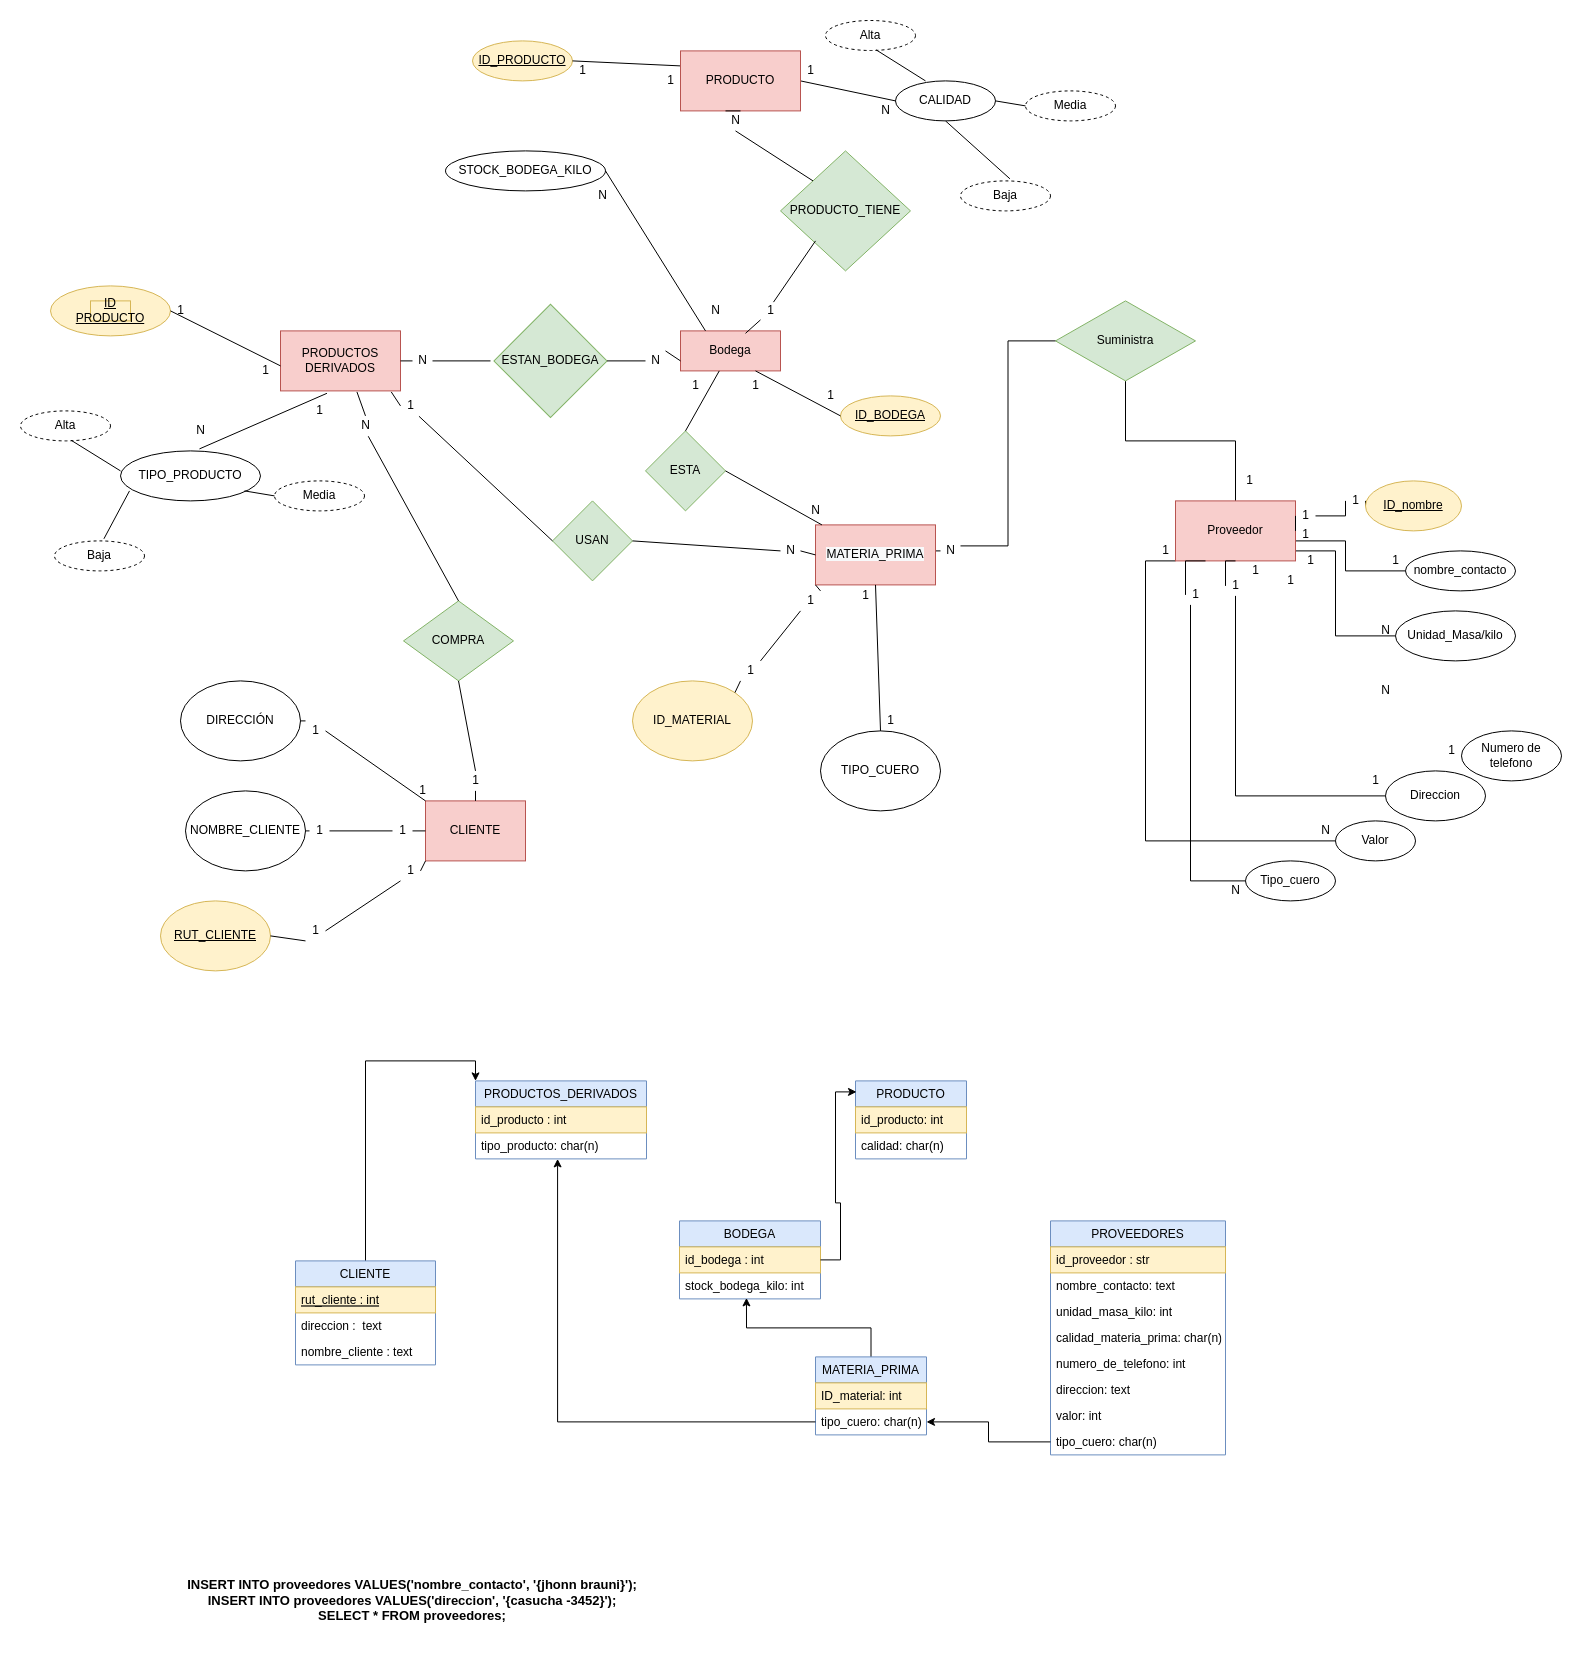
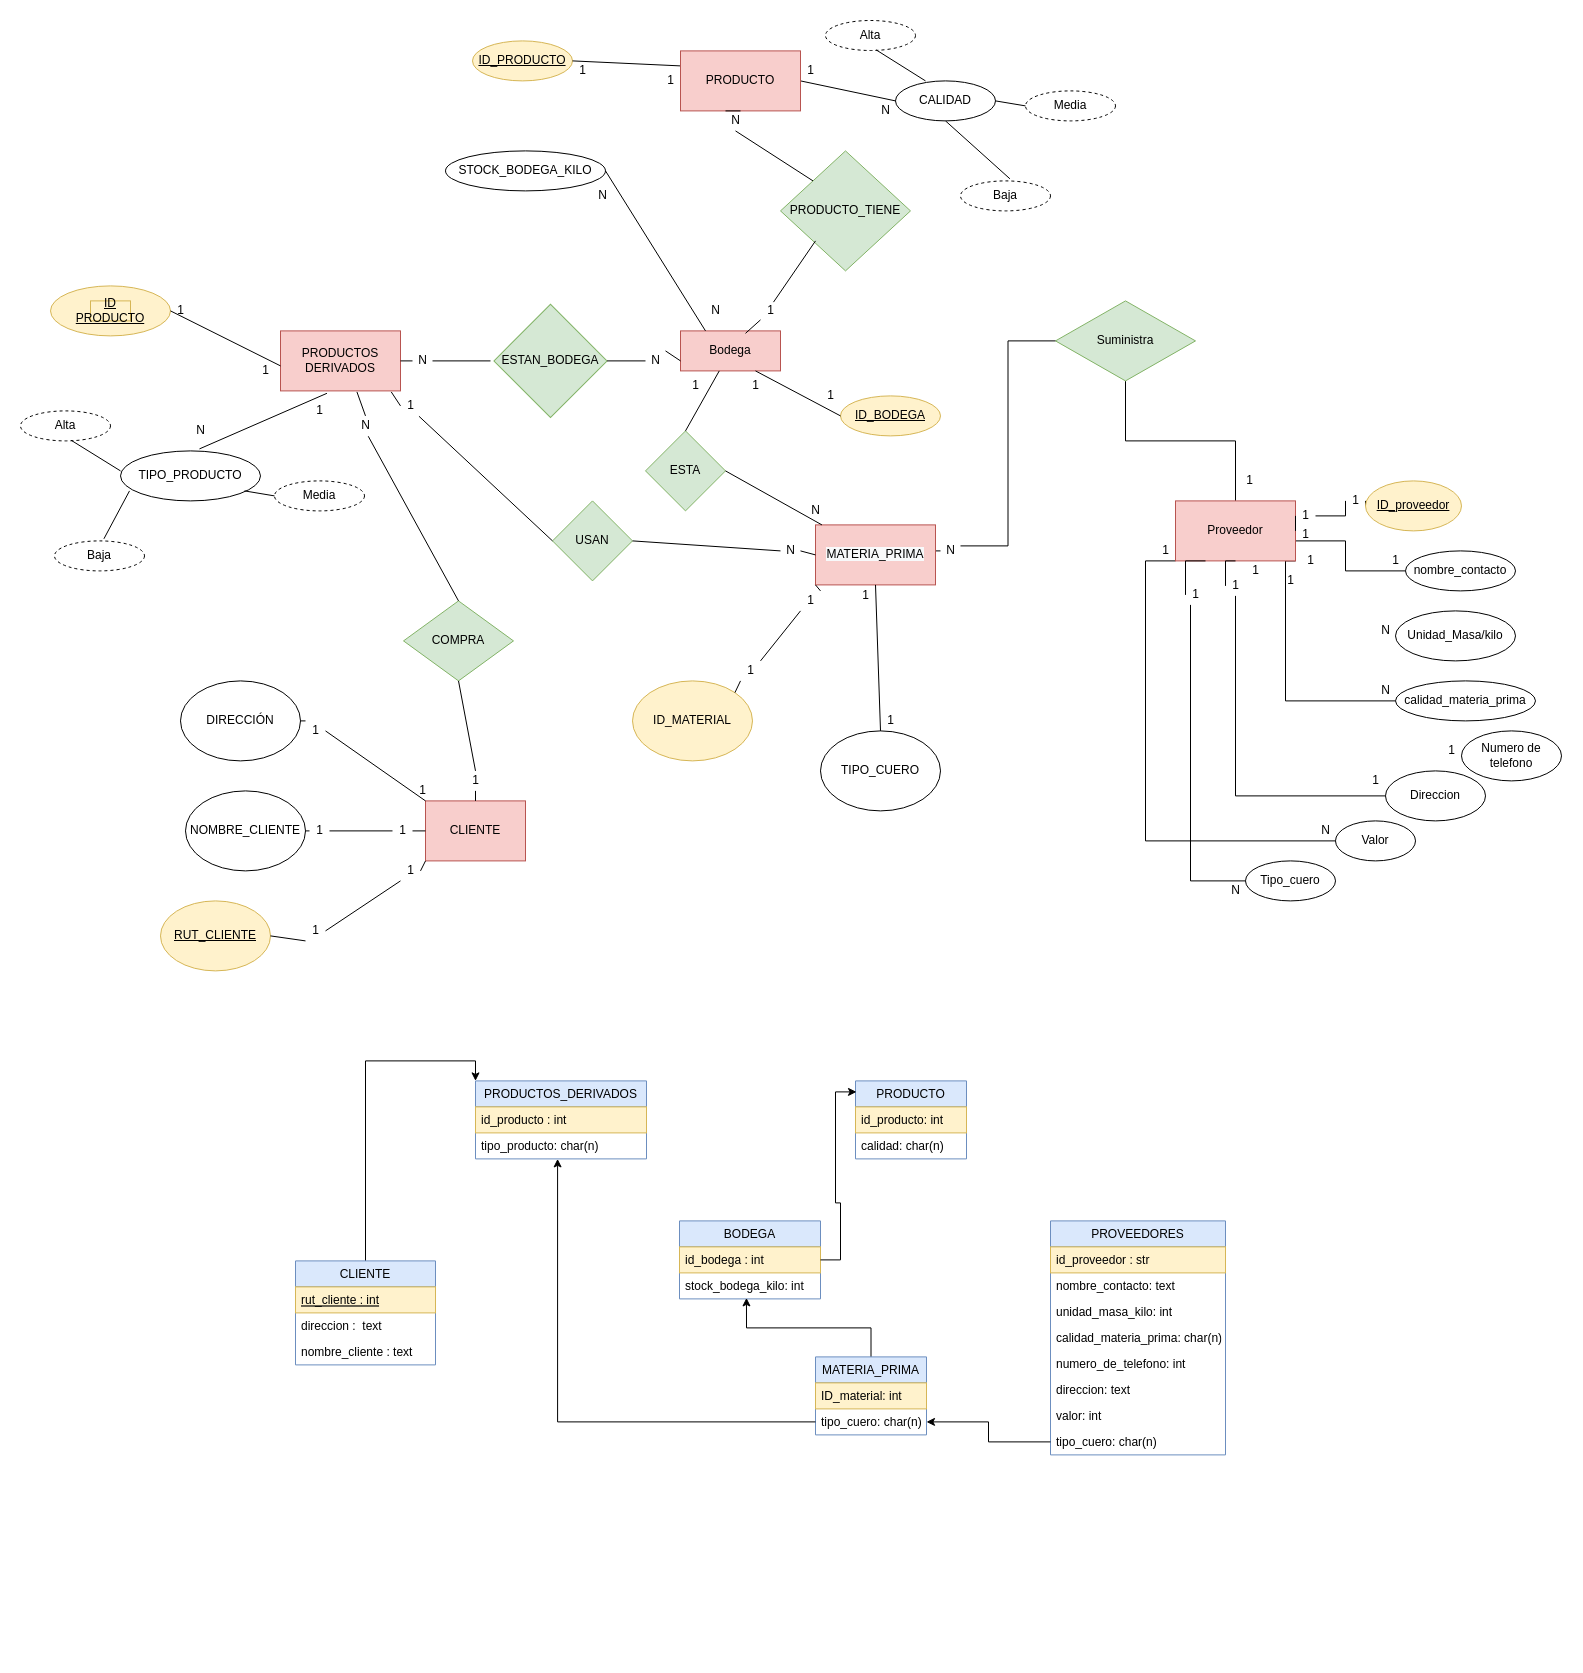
(1414, 506) -> (1414, 506)
(1336, 602) -> none
none -> (1286, 685)
none -> (1466, 701)
(413, 1601) -> none
